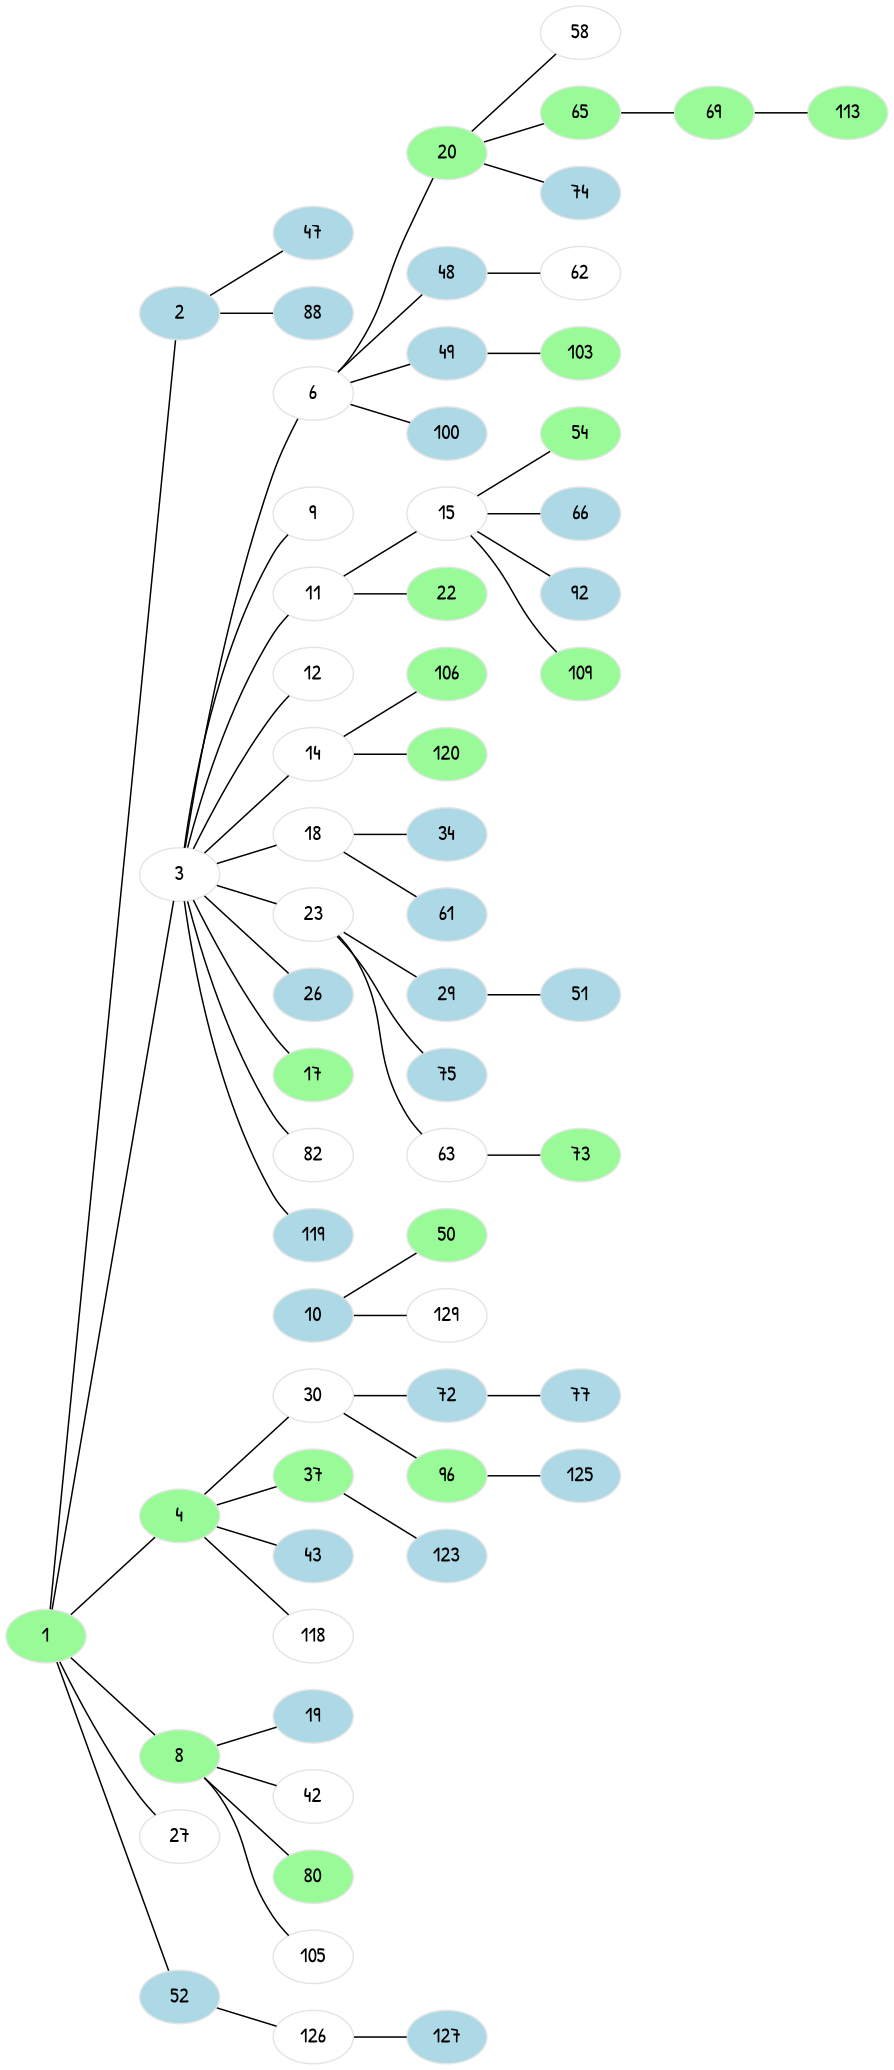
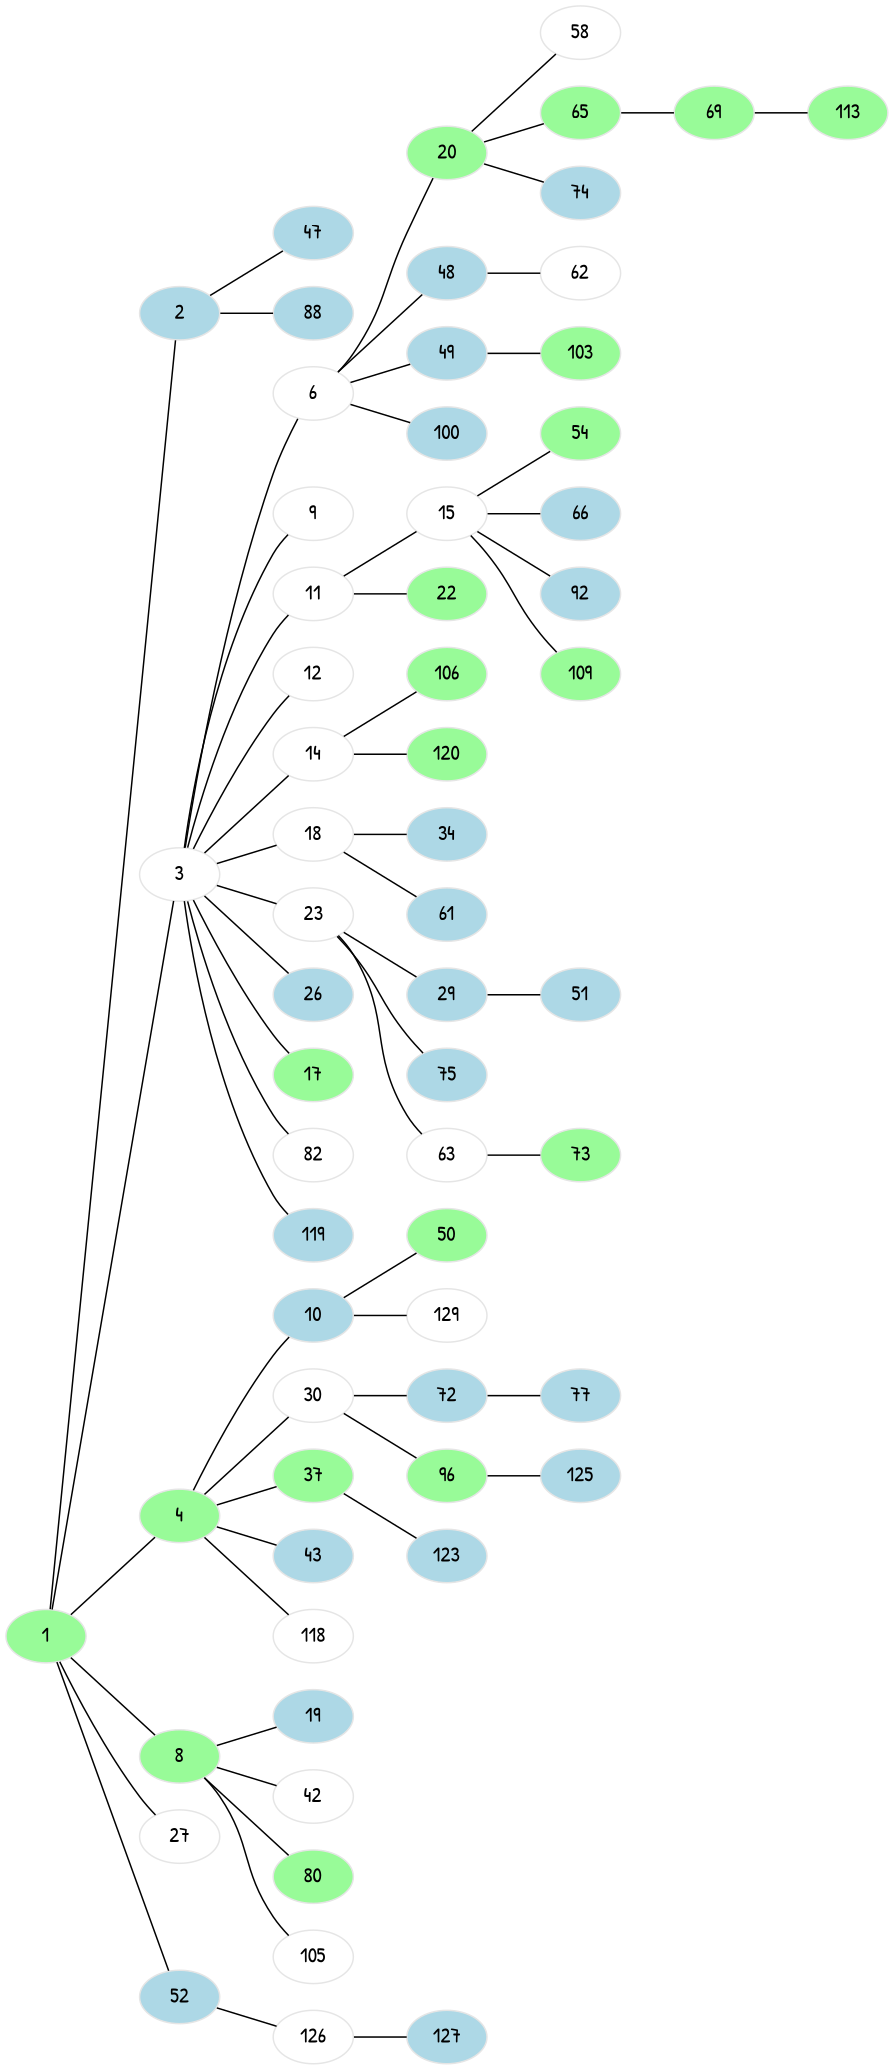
none -> (237, 1411)
